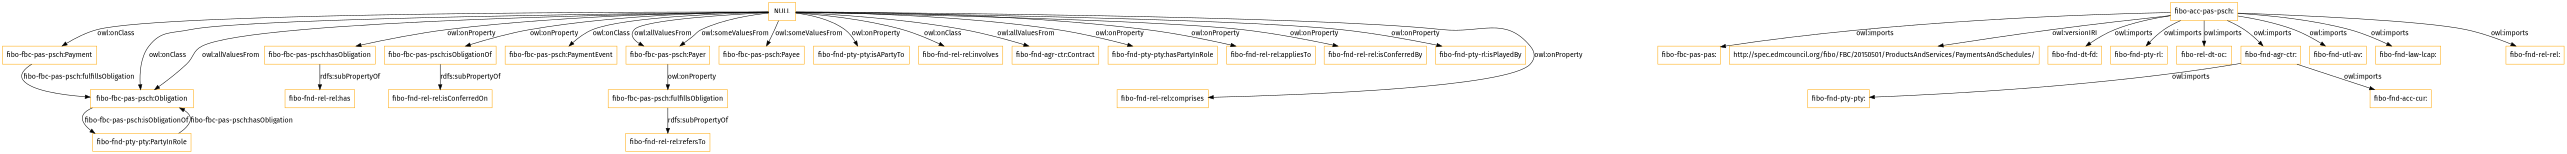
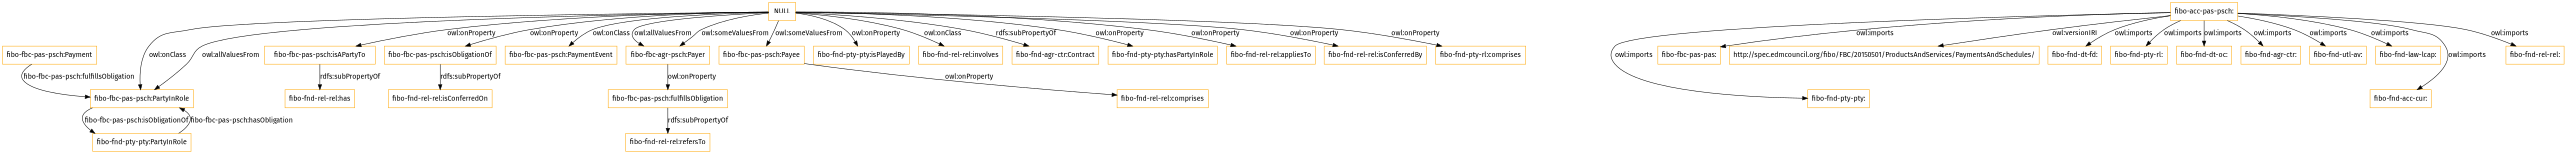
(416, 14) -> none
(1336, 23) -> (958, 81)
(1026, 33) -> (1026, 33)
(320, 55) -> (320, 55)
(668, 55) -> (668, 55)
(861, 55) -> (861, 55)
(1481, 55) -> (1481, 55)
(2204, 55) -> (2204, 55)
(2333, 76) -> (2370, 23)
(2058, 86) -> (1785, 26)
(142, 99) -> (142, 99)
